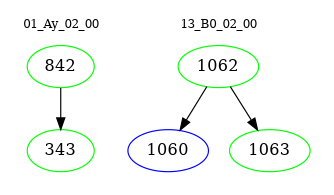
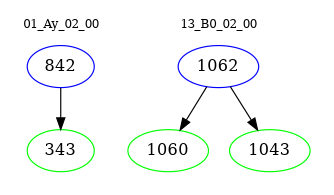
(61, 67) -> (61, 67)
(218, 67) -> (218, 67)
(168, 151) -> (168, 151)
(270, 151) -> (270, 151)
